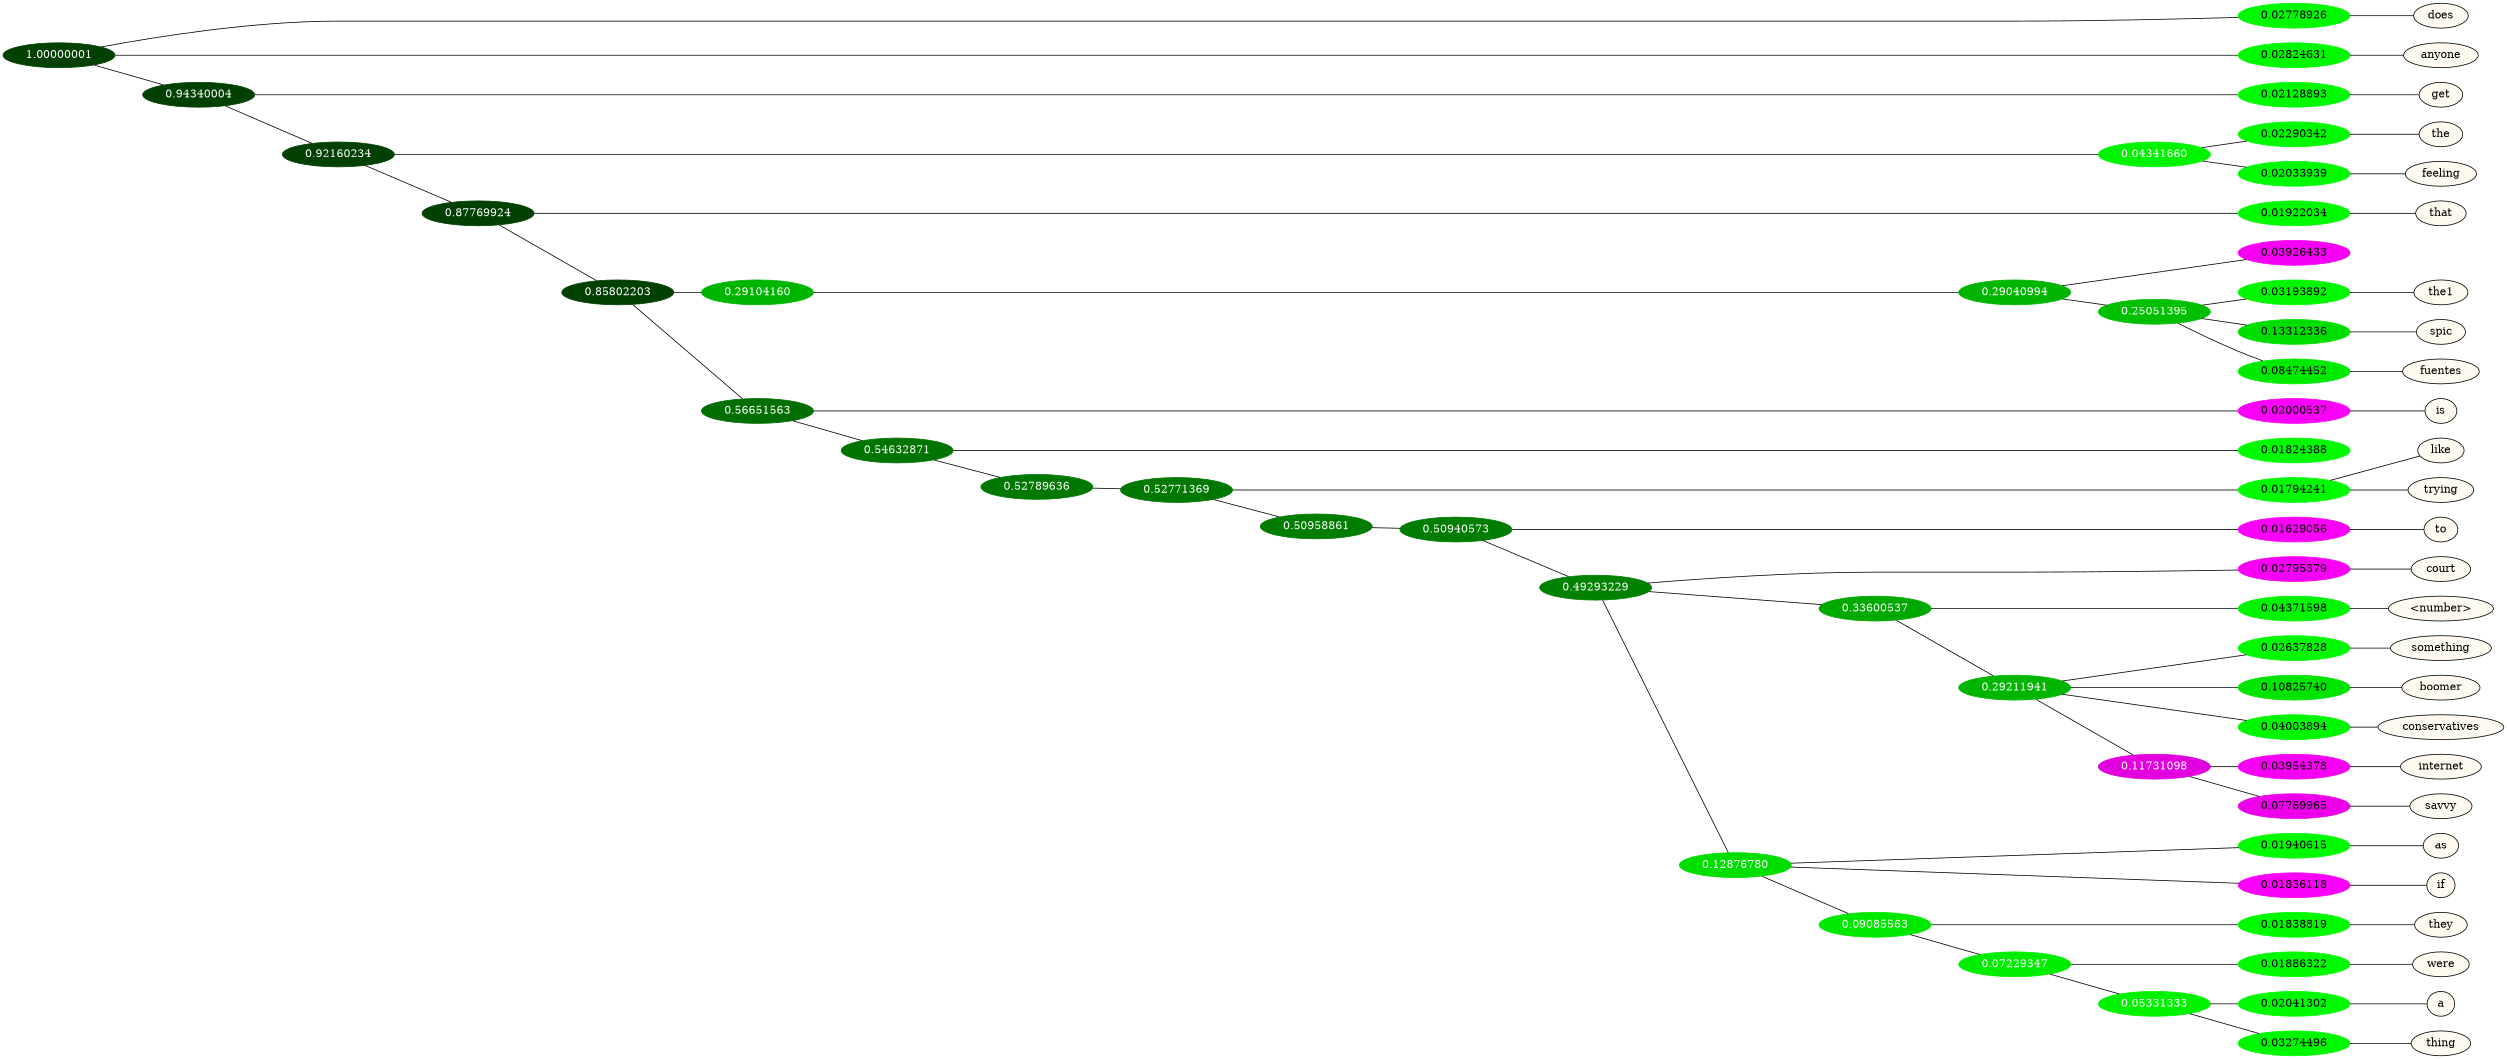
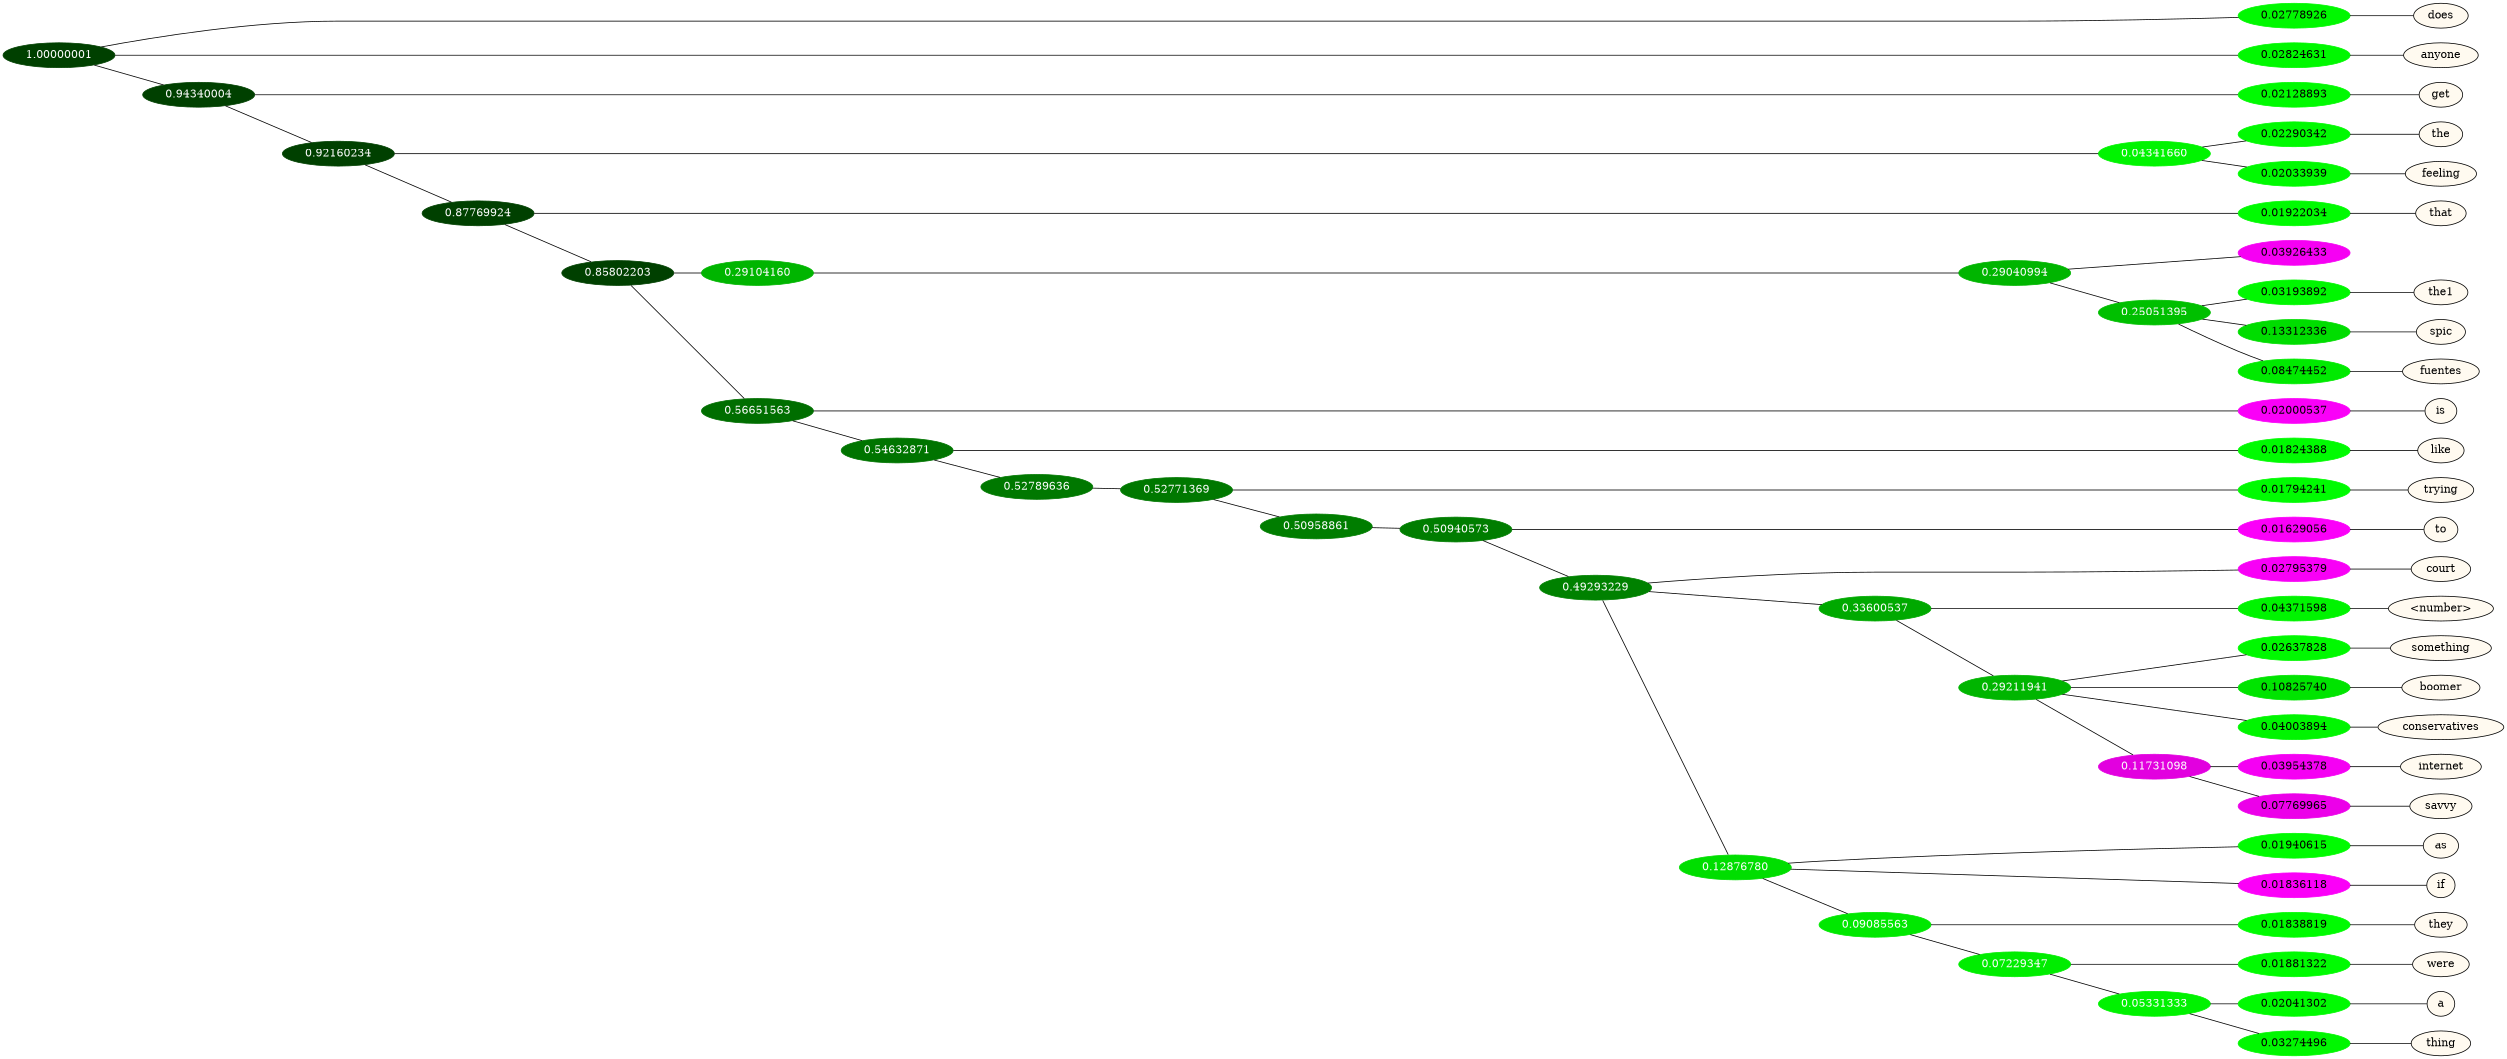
(2375, 468) -> (2384, 450)
(2294, 964) -> (2294, 964)
